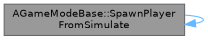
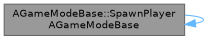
(94, 20) -> (94, 20)
